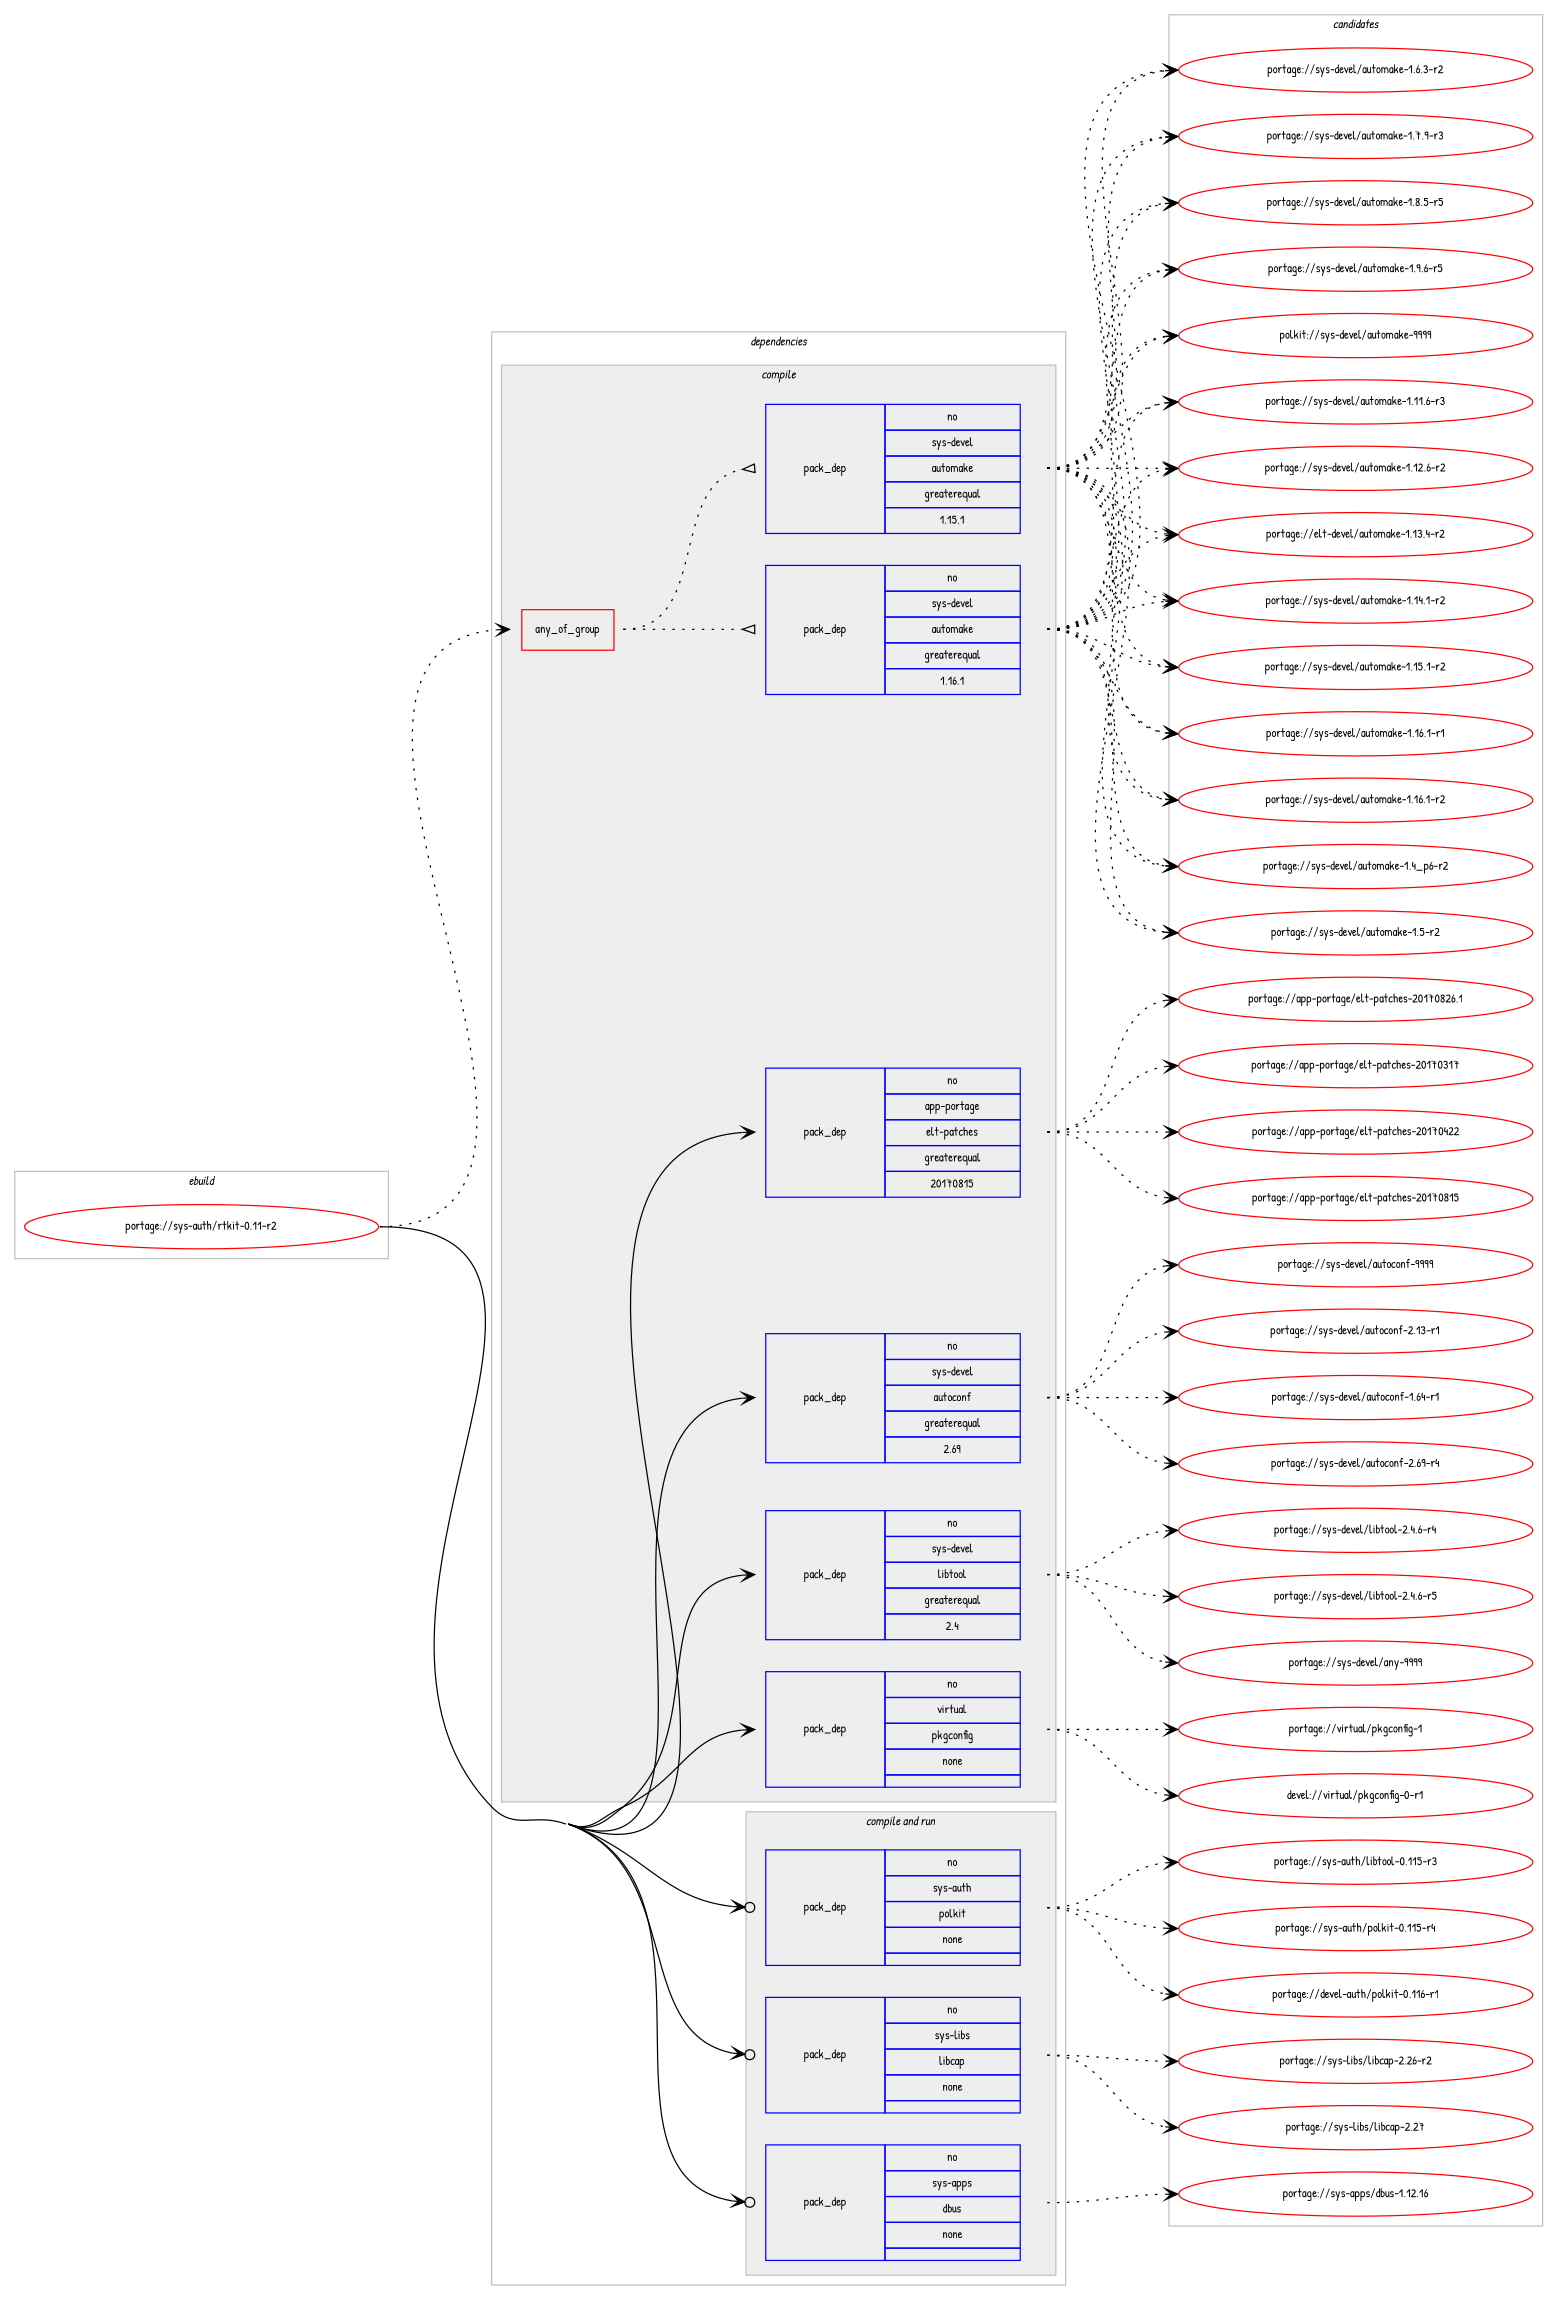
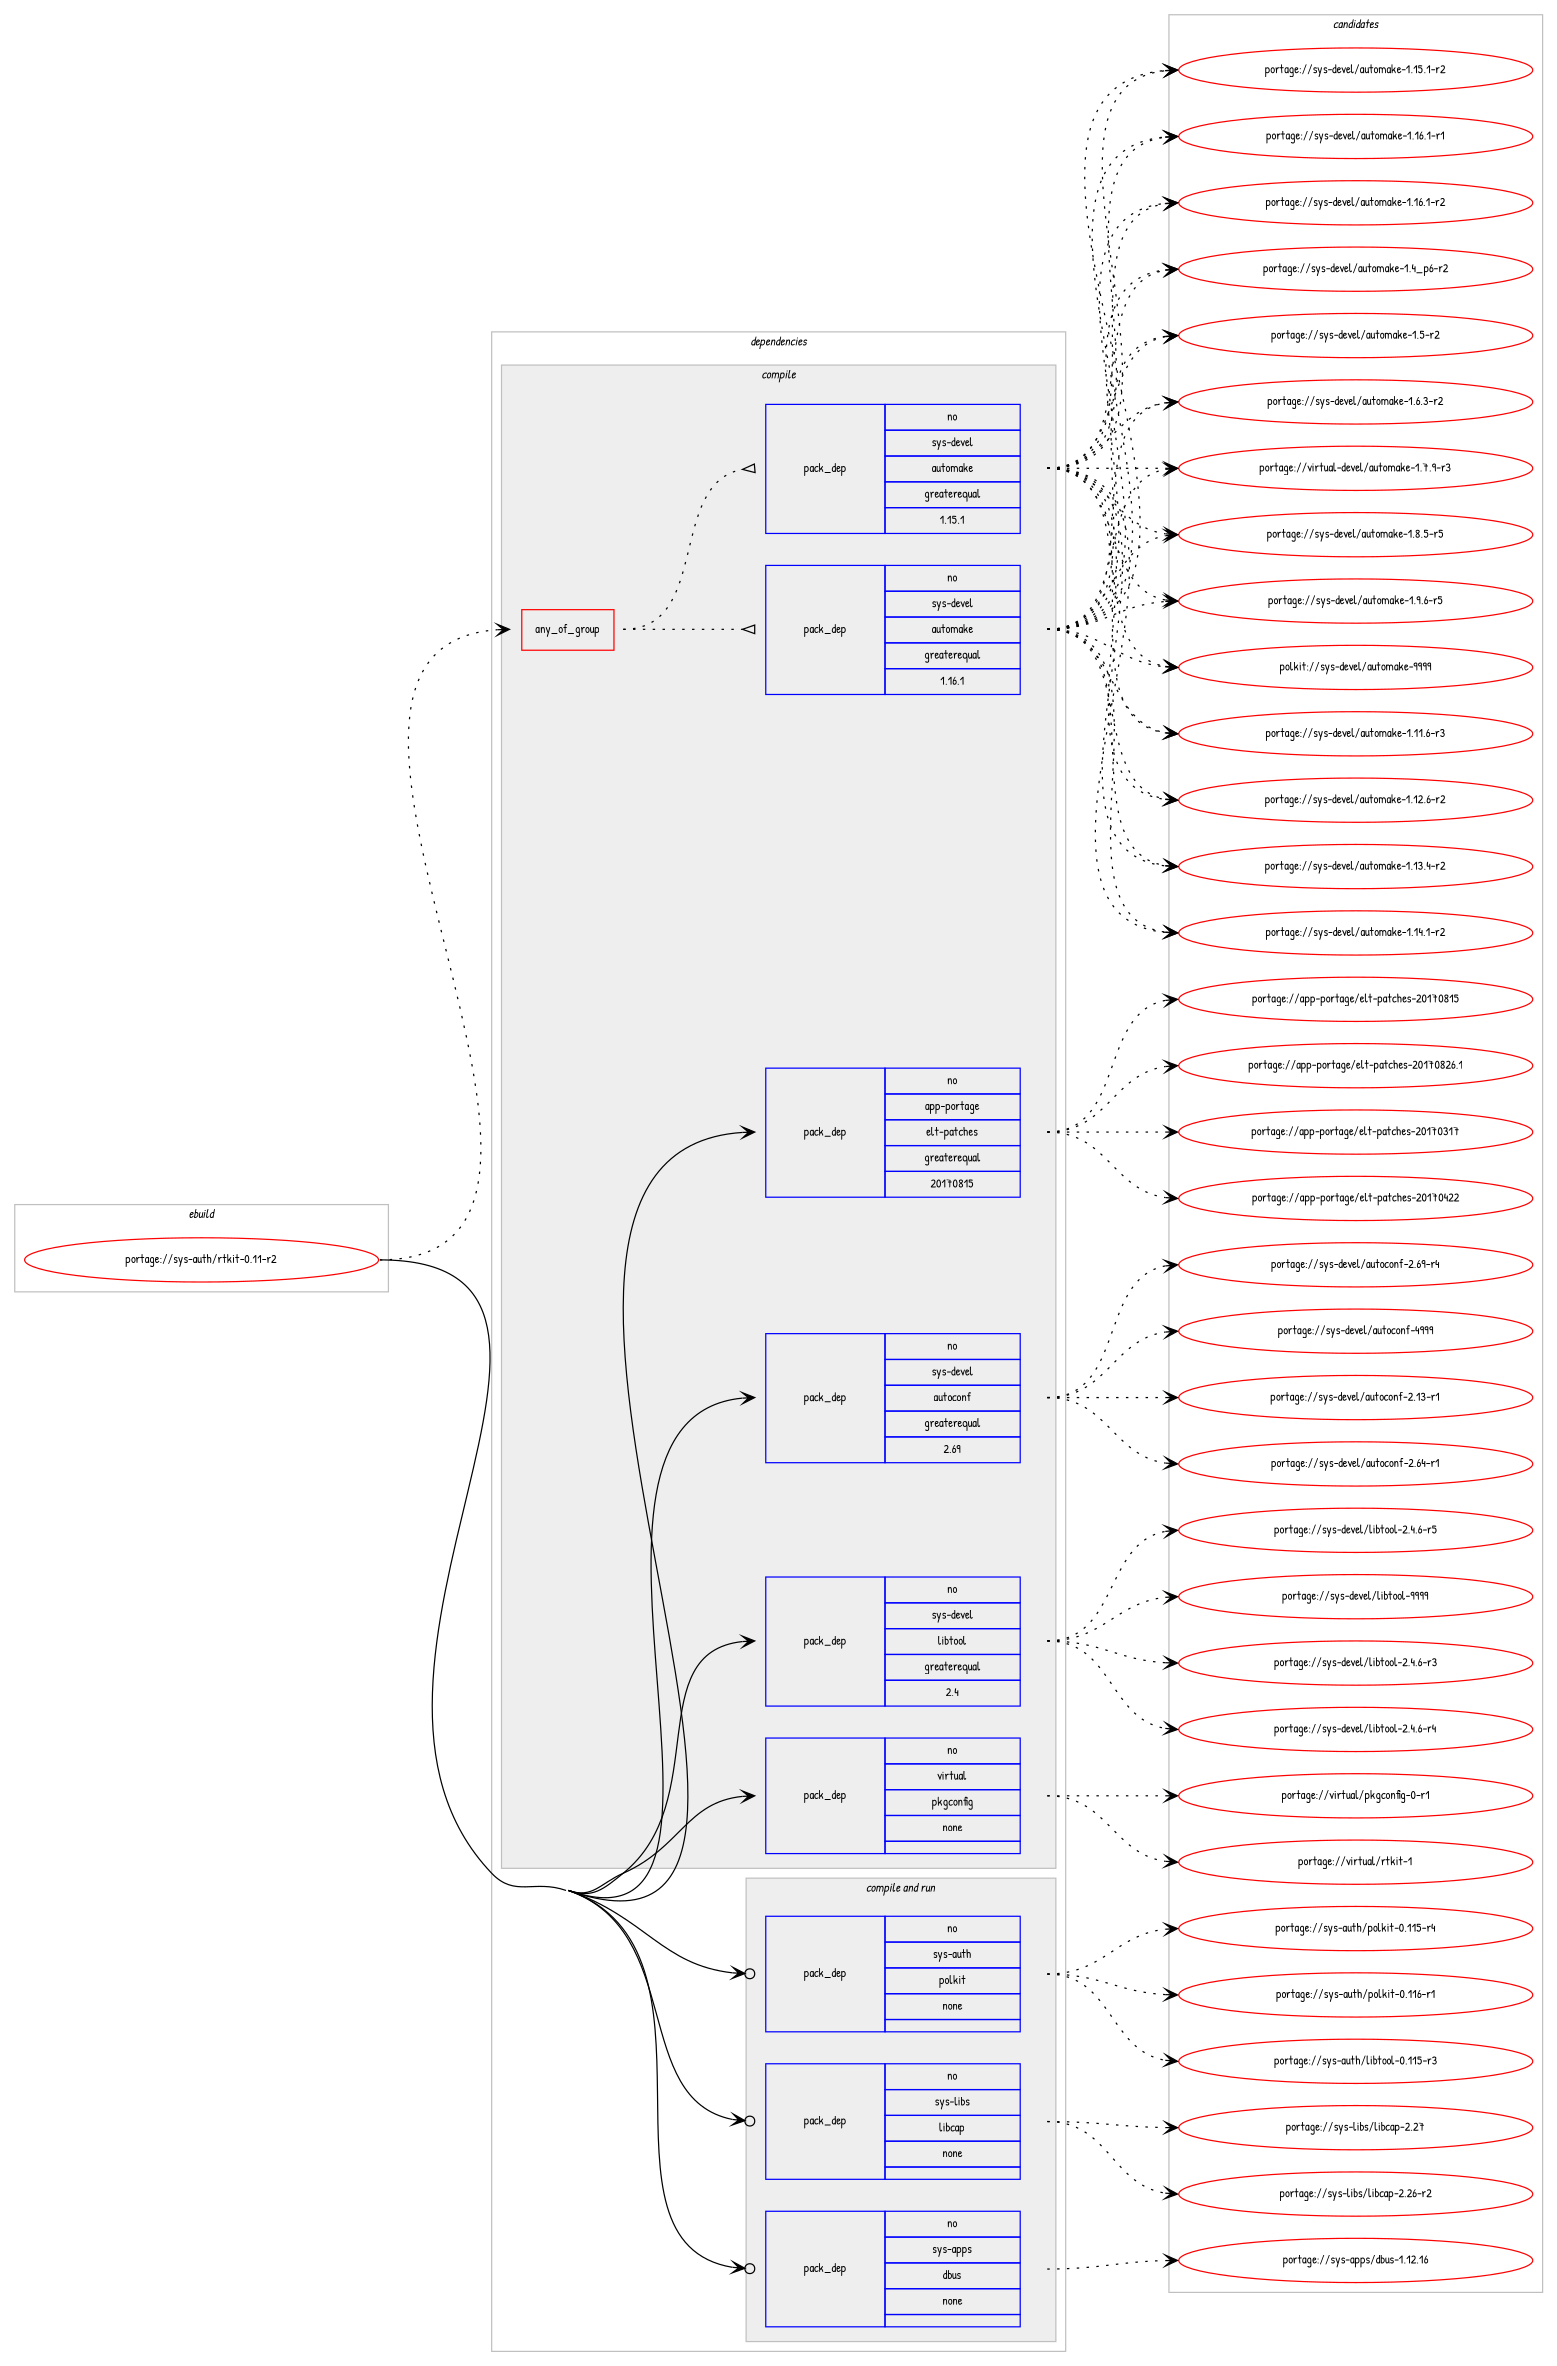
(1356, 136) -> (1356, 468)
(1356, 535) -> (1356, 867)
(1356, 1265) -> (1356, 1331)
(1356, 1398) -> (1356, 1464)
none -> (1356, 1663)
(1356, 1663) -> (1356, 1597)
(1356, 1729) -> (1356, 1862)
(1356, 1796) -> (1356, 1796)
(1356, 1995) -> (1356, 1995)
